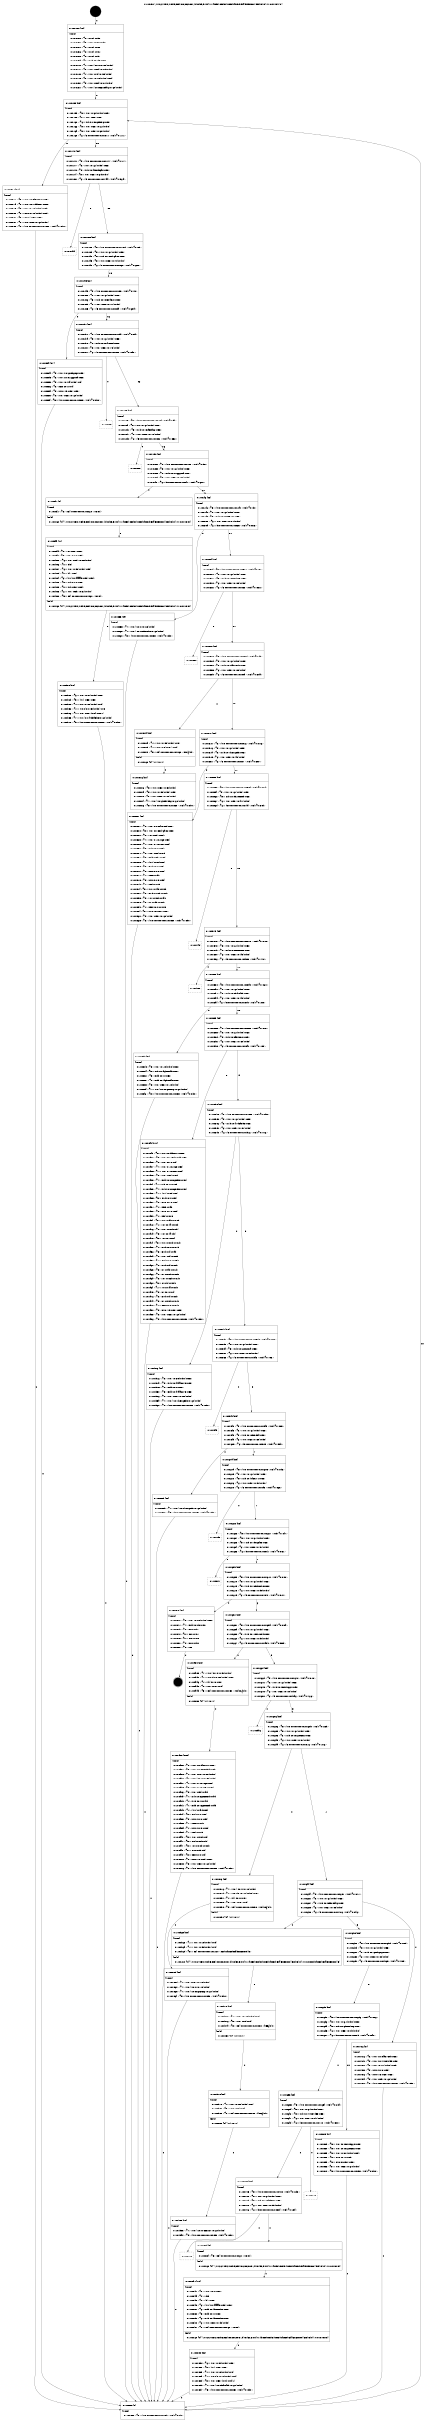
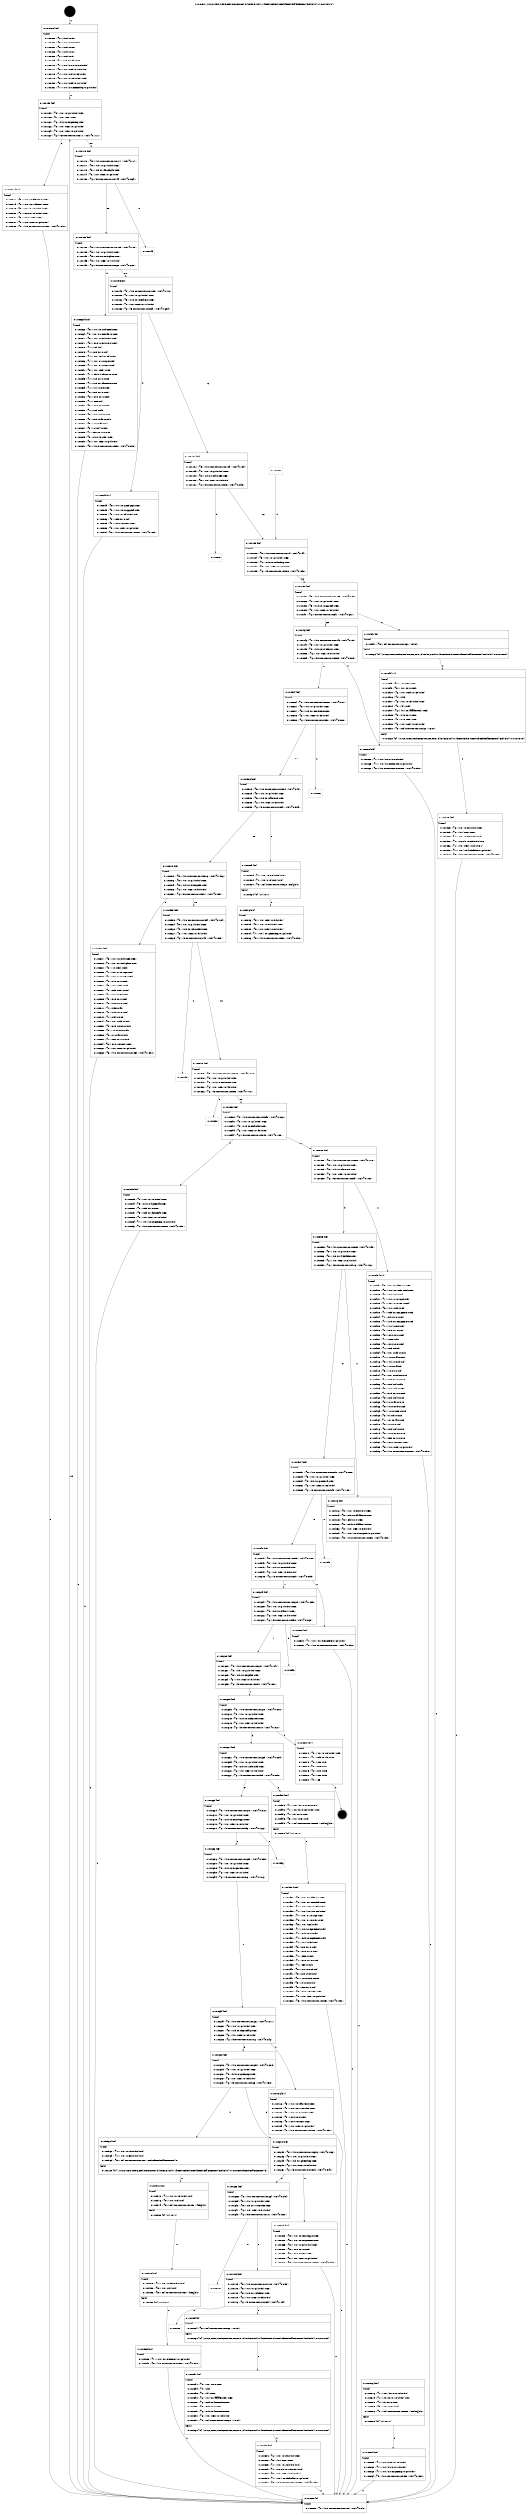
none -> (105, 383)
(139, 453) -> (276, 506)
(214, 1581) -> none
(271, 1811) -> none
(294, 1922) -> (214, 2112)
(348, 2065) -> (305, 2178)
